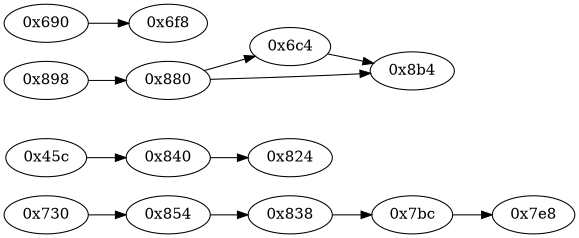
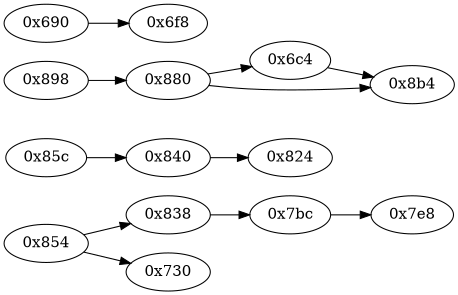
(46, 158) -> (46, 158)
(102, 215) -> (102, 256)
